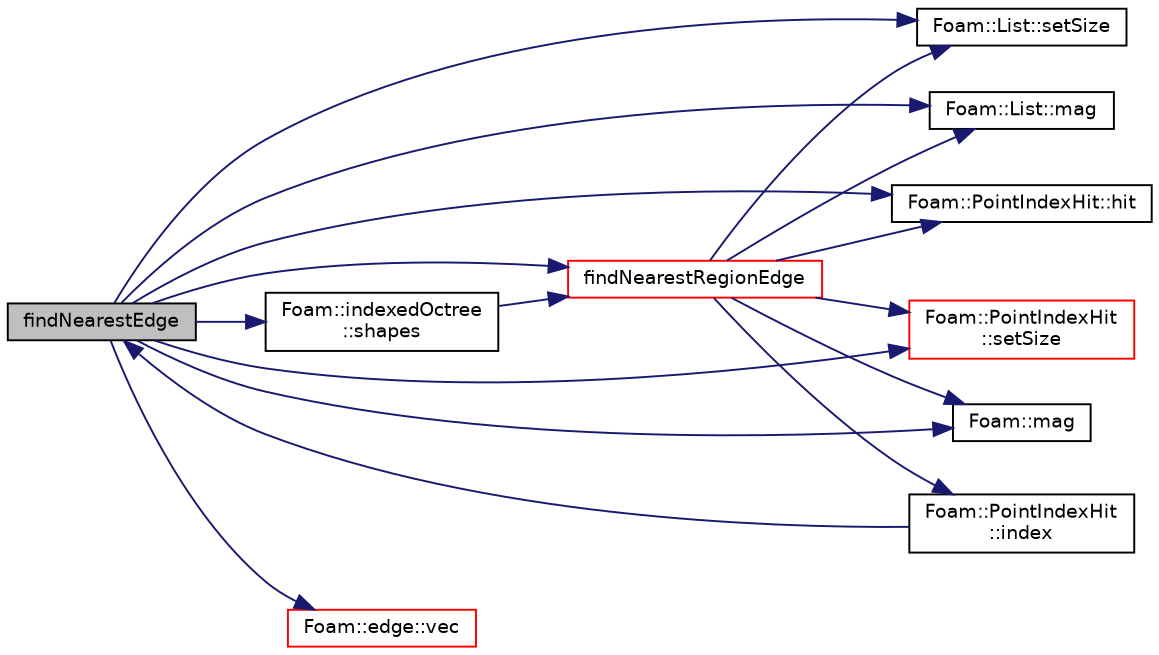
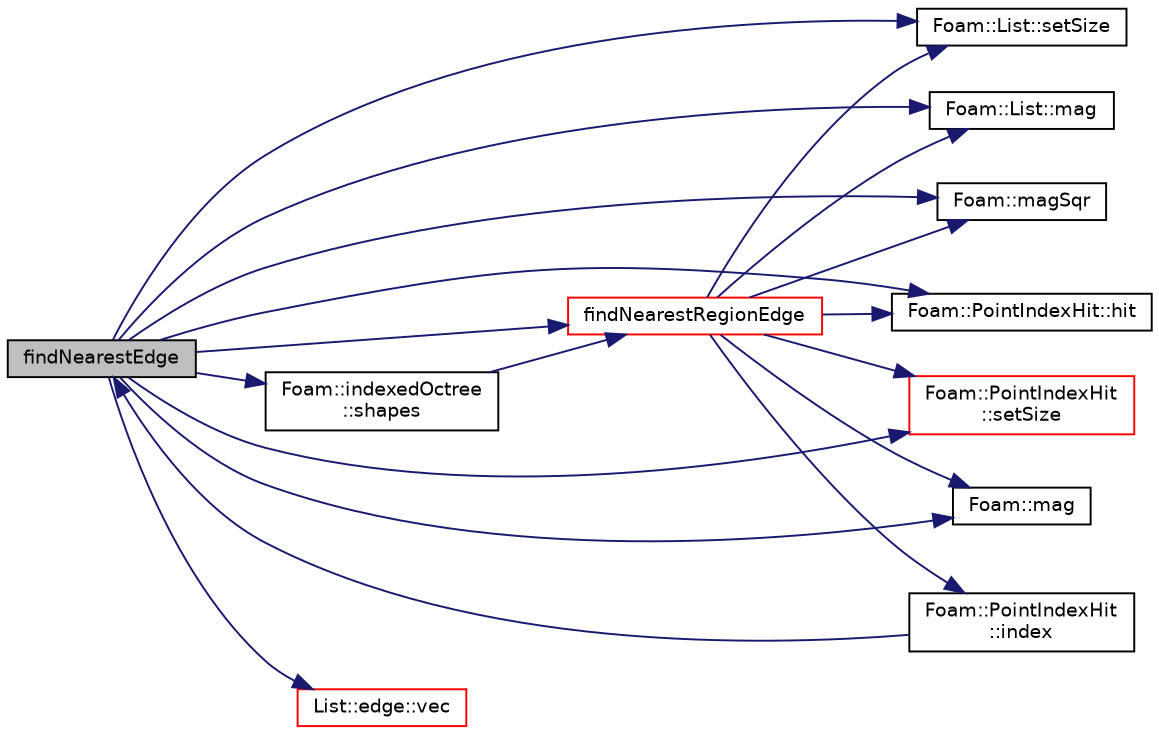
none -> (1022, 202)
(382, 628) -> (382, 708)
